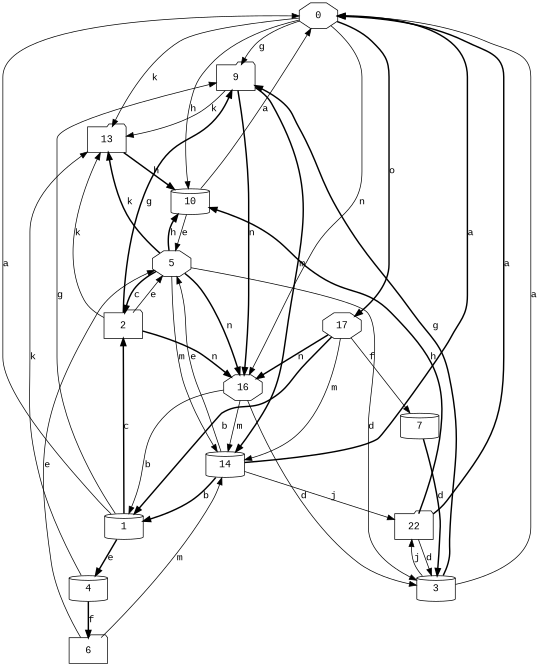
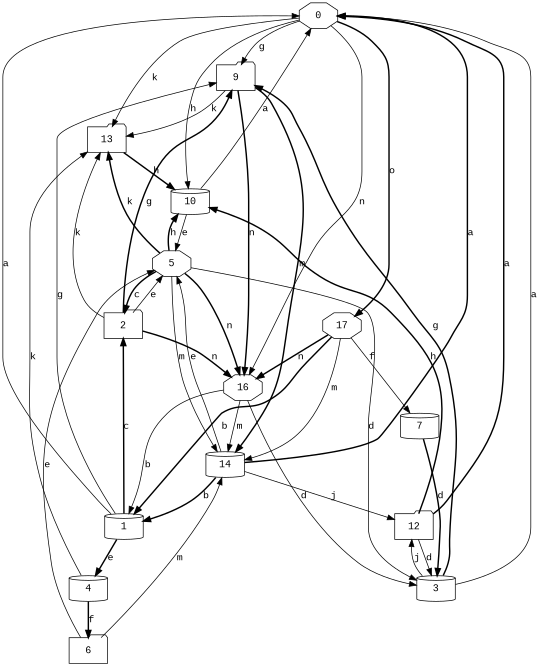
(414, 527) -> (414, 527)
